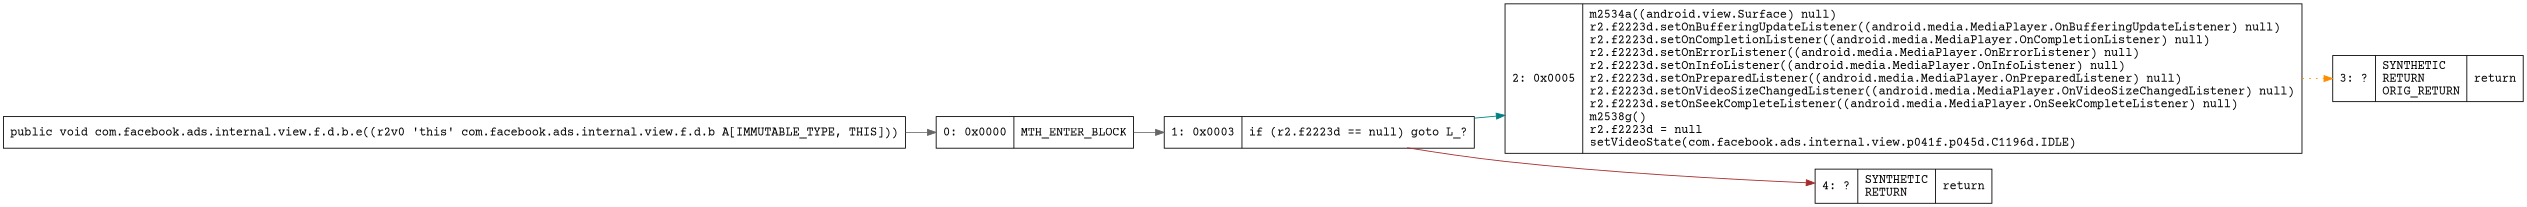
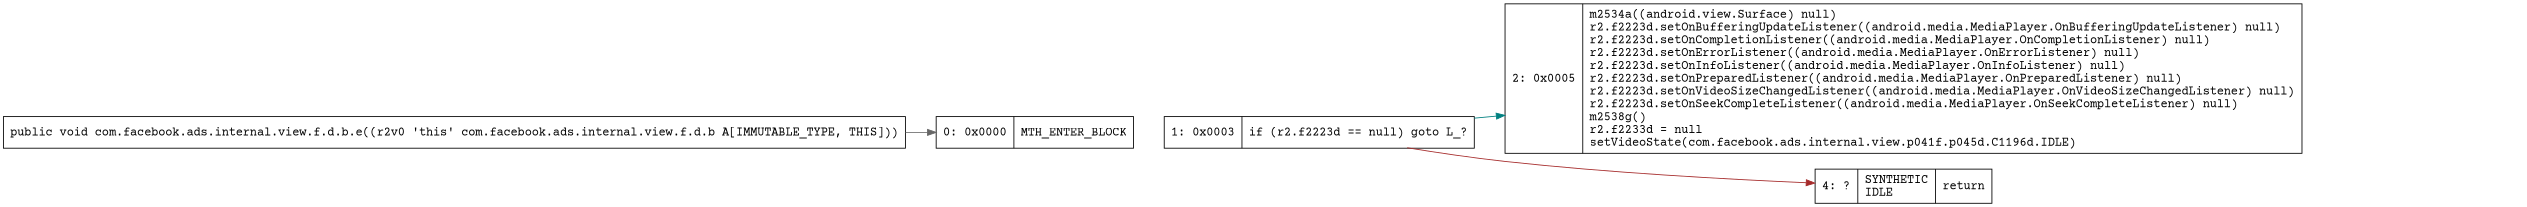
(2428, 79) -> none
(1646, 129) -> (1646, 129)
(1145, 132) -> none
(1886, 192) -> (1879, 192)
